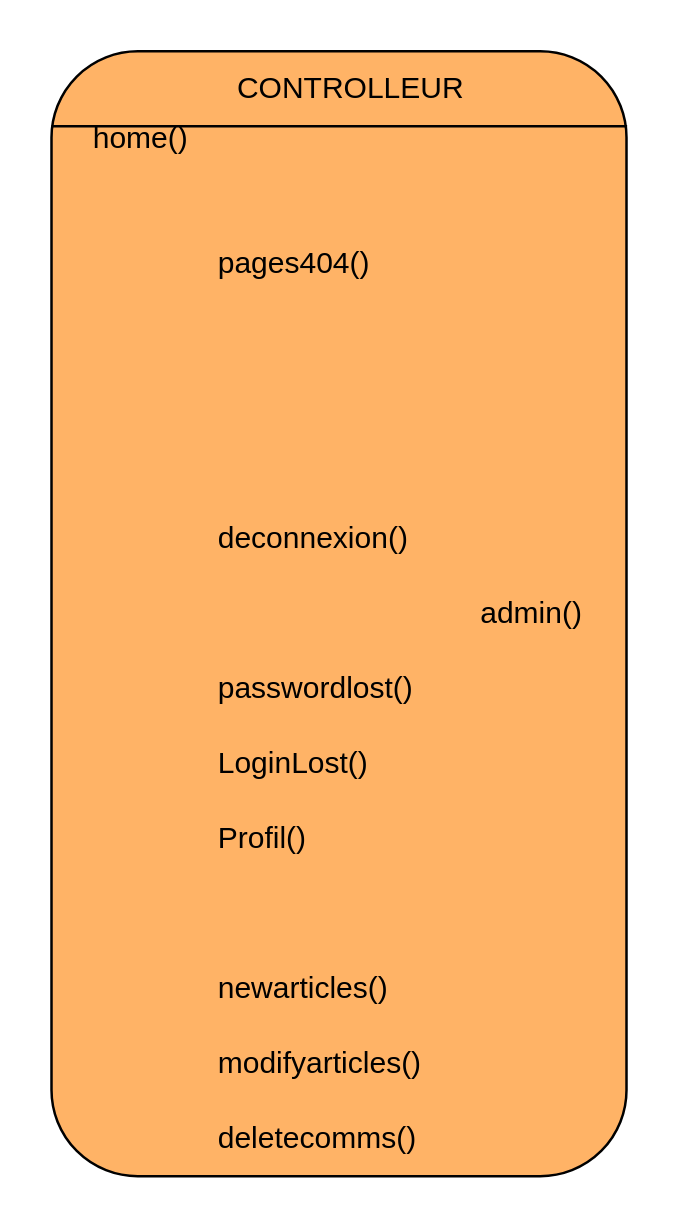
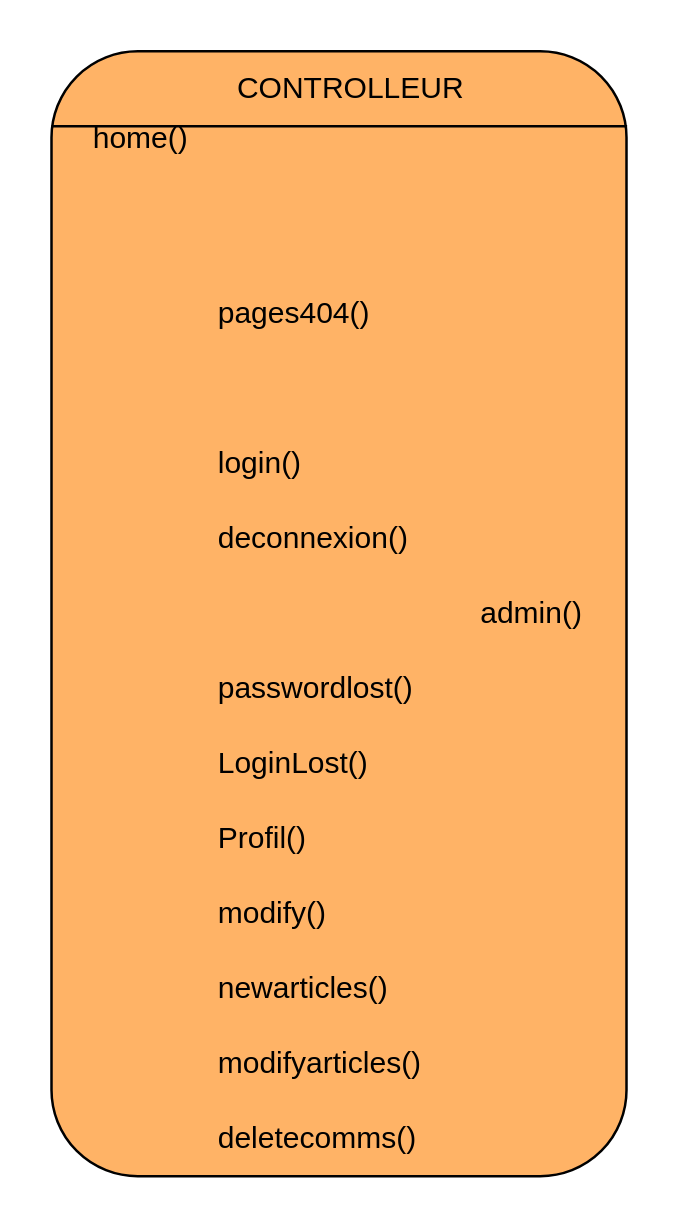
(302, 264) -> (302, 314)
none -> (277, 464)
none -> (277, 914)
